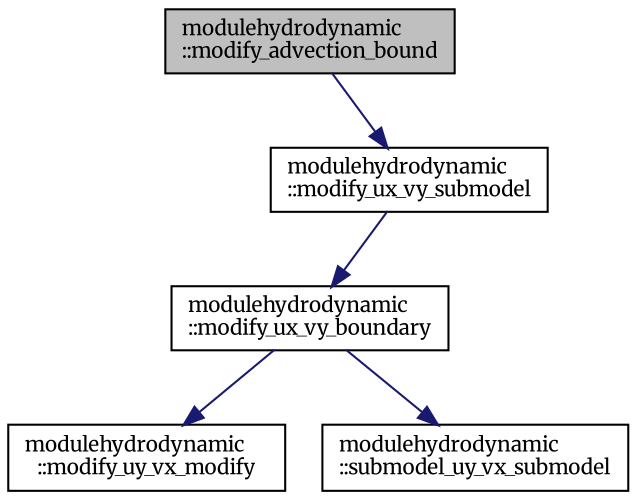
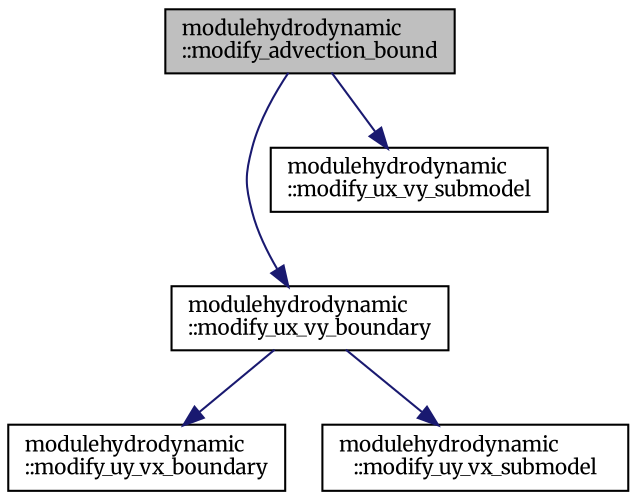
(366, 241) -> (248, 169)
(147, 458) -> (147, 458)
(475, 458) -> (475, 458)
